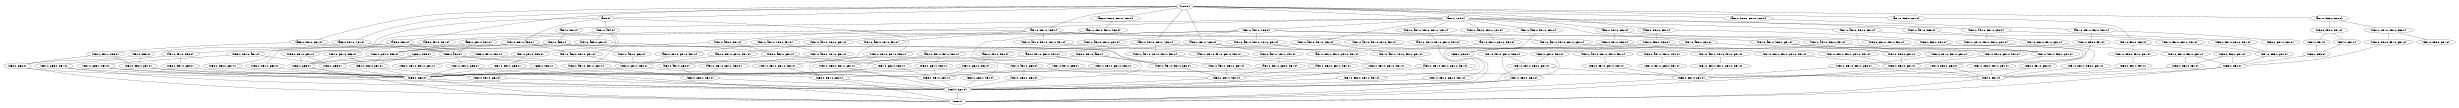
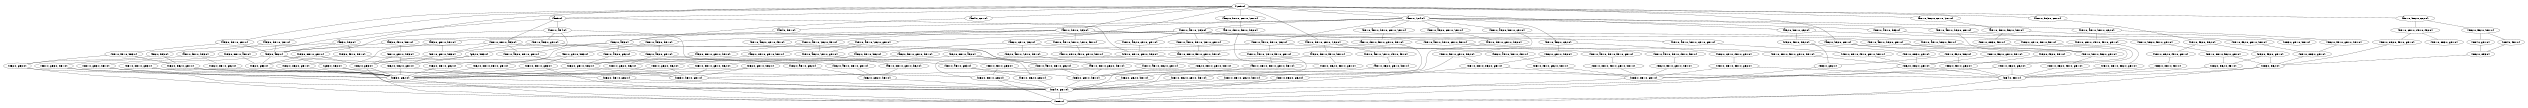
none -> (979, 18)
(1779, 48) -> (1958, 59)
(777, 66) -> none
(1555, 71) -> none
(729, 74) -> (555, 75)
